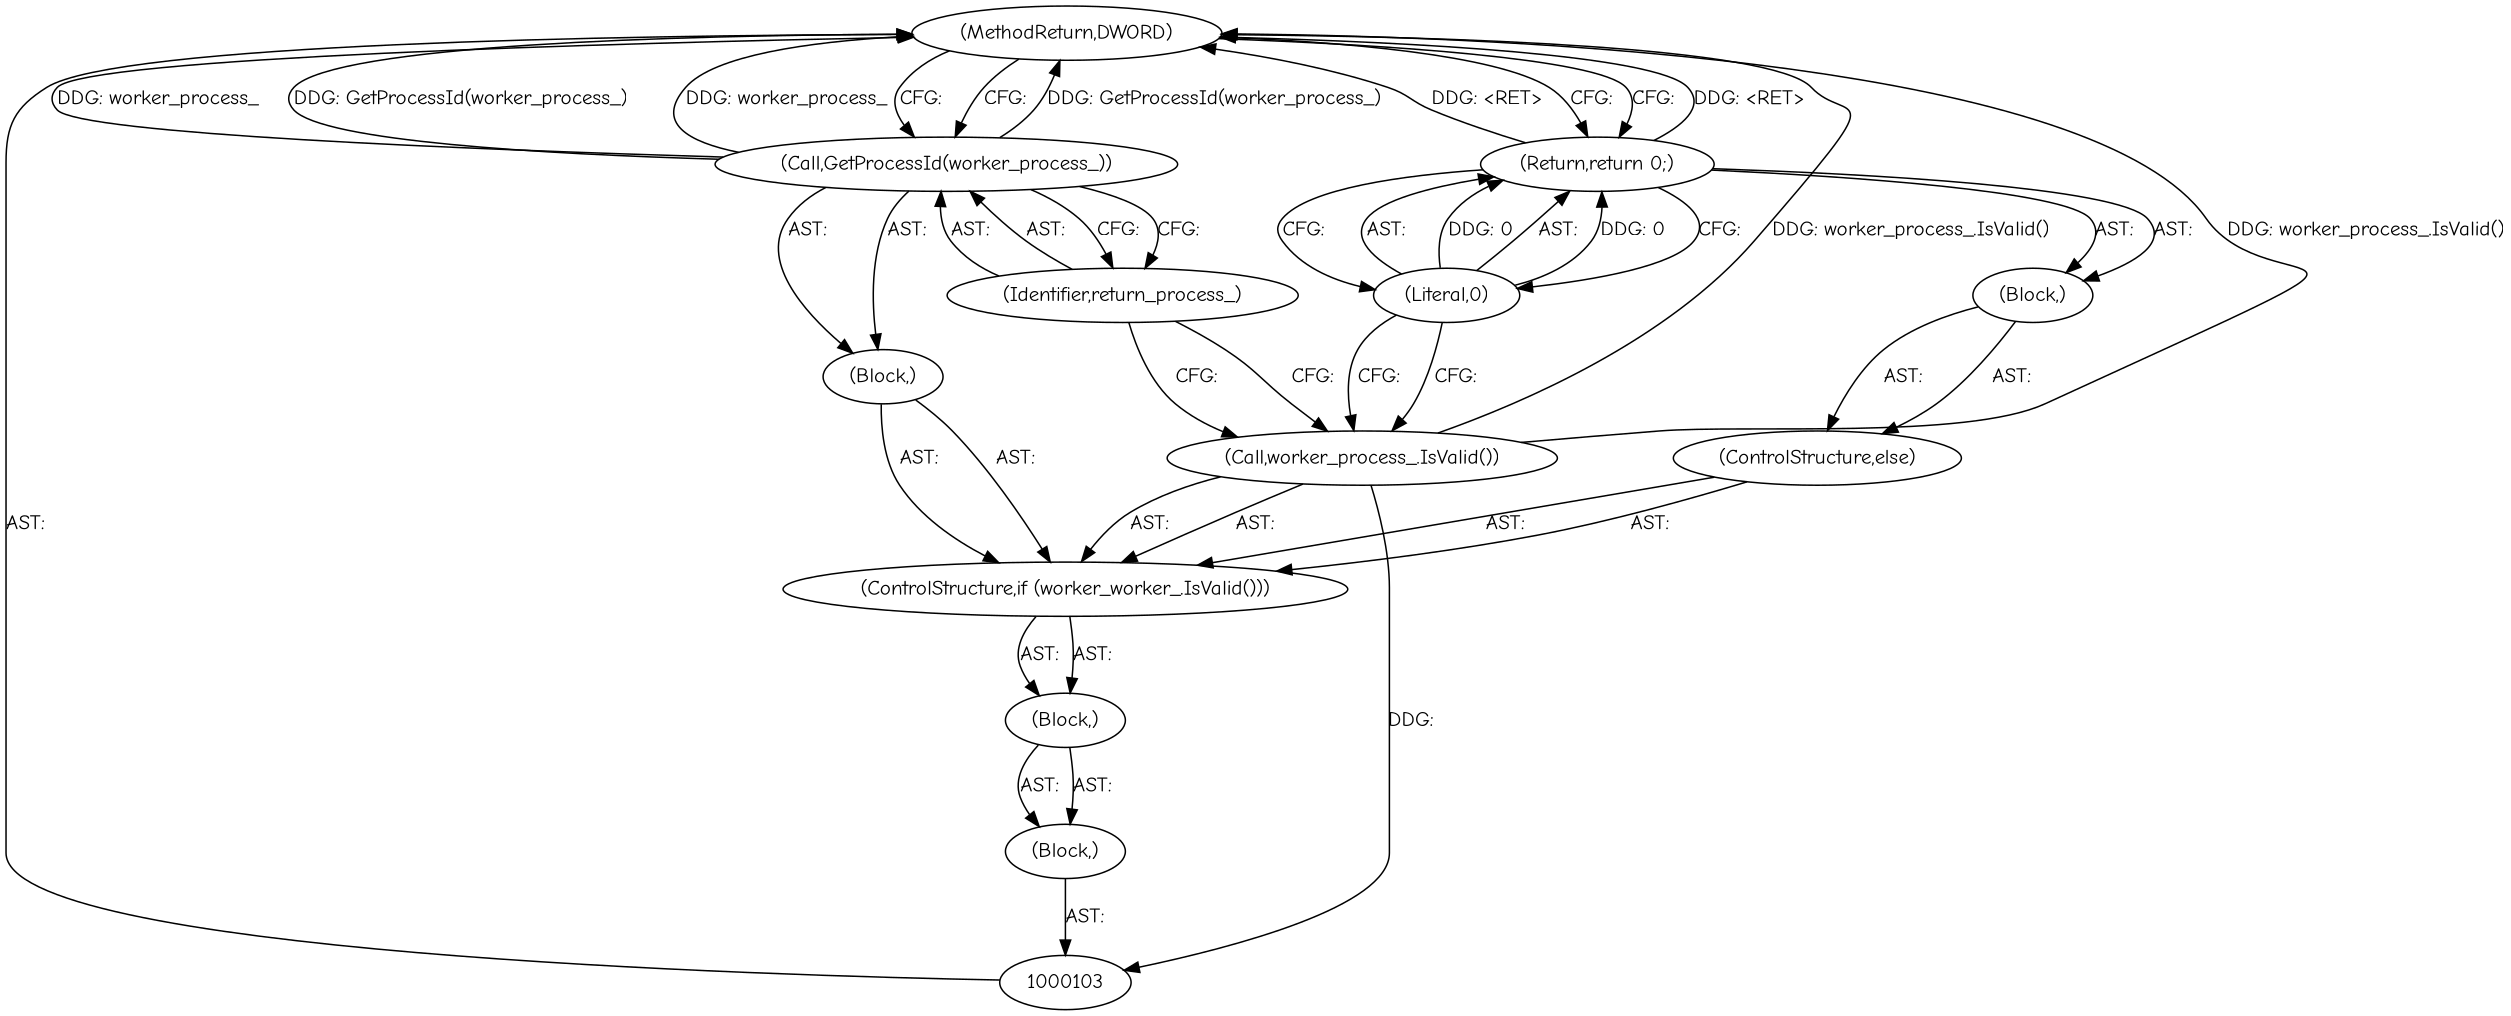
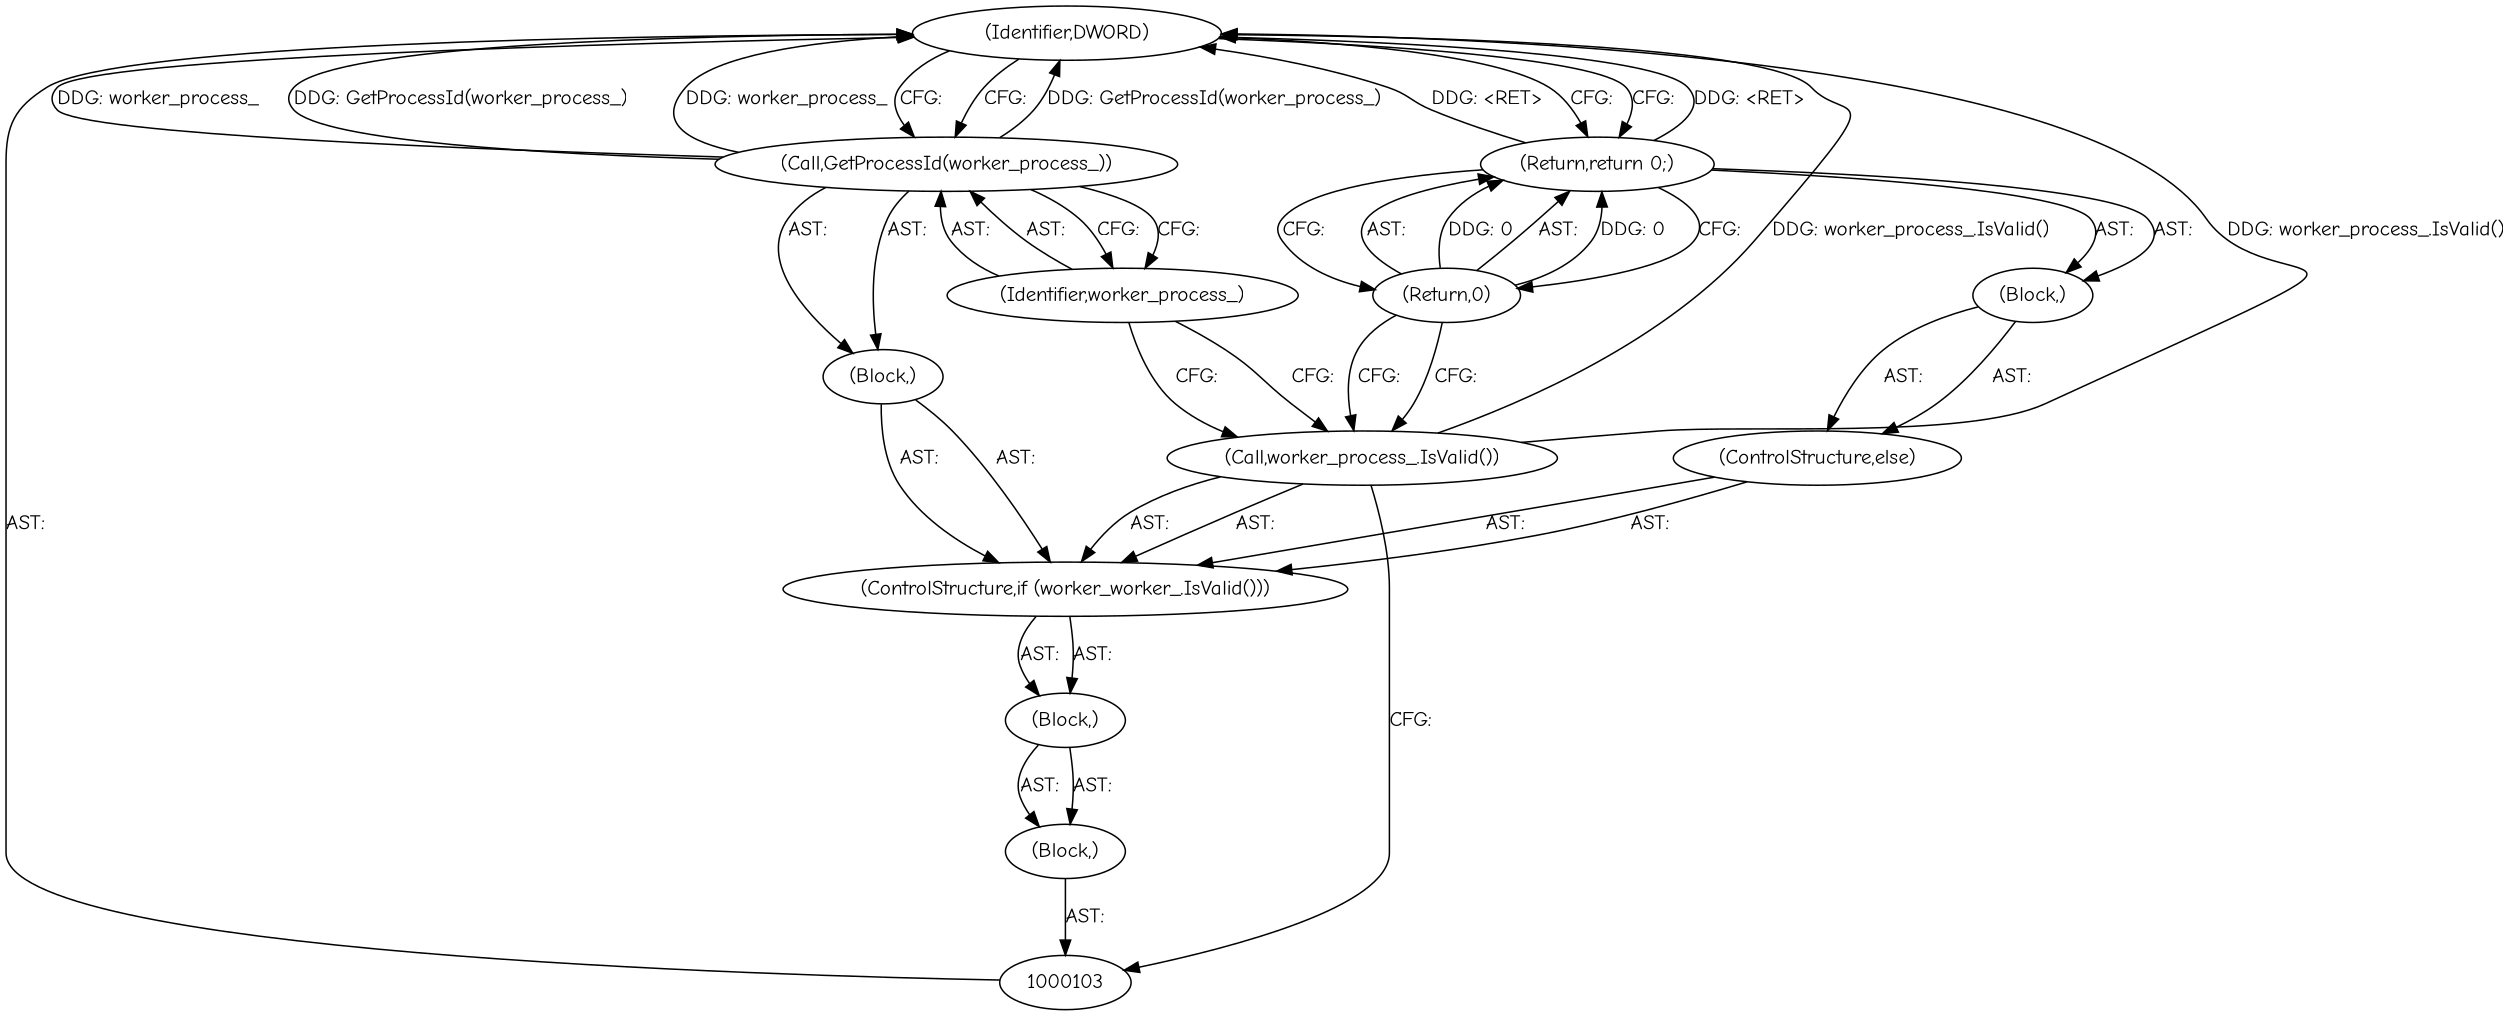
(1067, 33) -> (1067, 33)
(1123, 295) -> (1123, 295)
(1447, 295) -> (1447, 295)
(1414, 720) -> (1414, 720)
